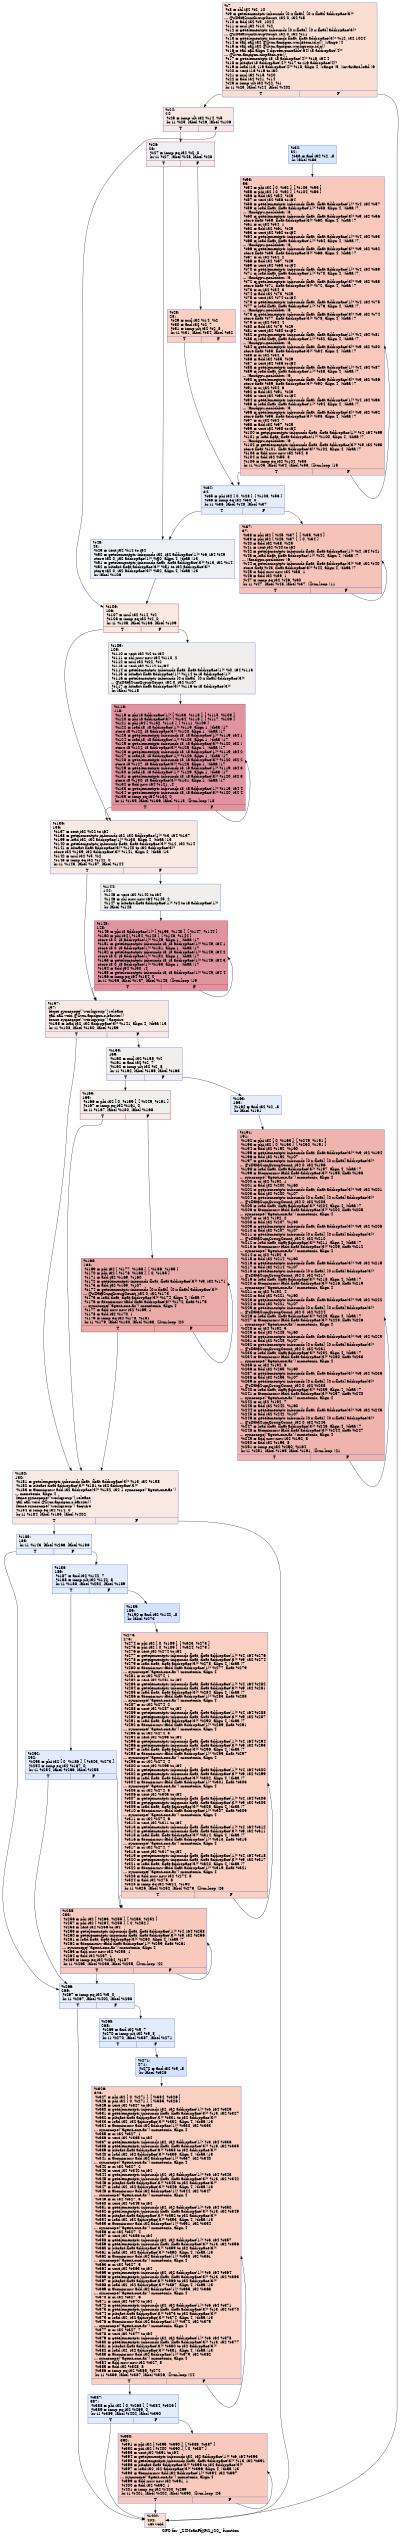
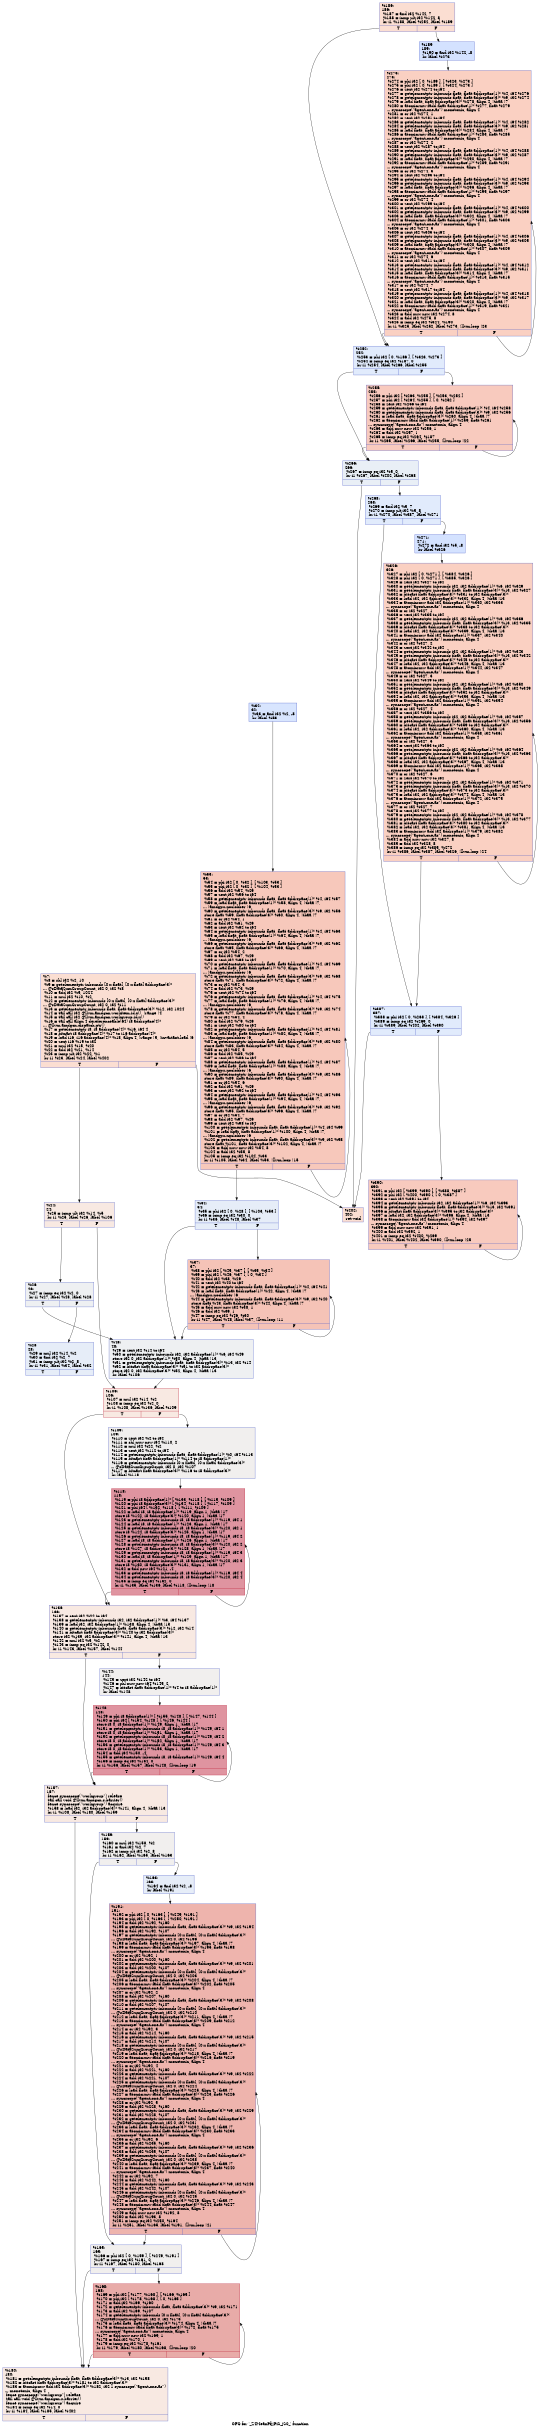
(181, 154) -> (60, 1295)
(201, 326) -> (60, 1359)
(199, 416) -> none
none -> (374, 766)
(125, 1105) -> (136, 2259)
none -> (184, 1331)
(54, 1544) -> none
(90, 1579) -> (417, 17)
(120, 1900) -> (384, 338)
(281, 2031) -> none
none -> (145, 2239)
(155, 2507) -> none
